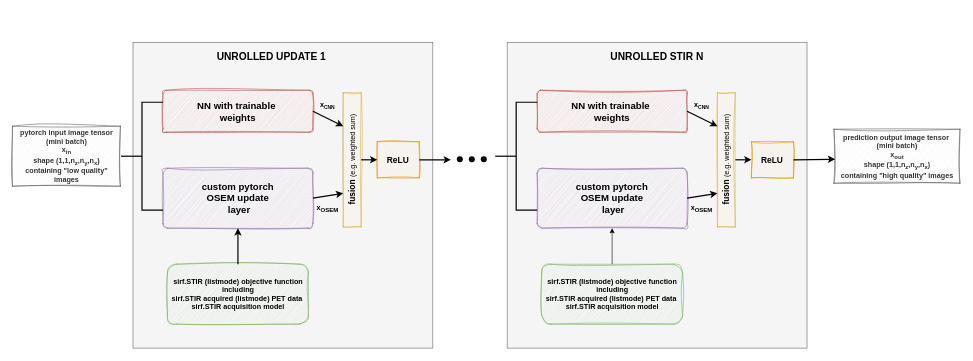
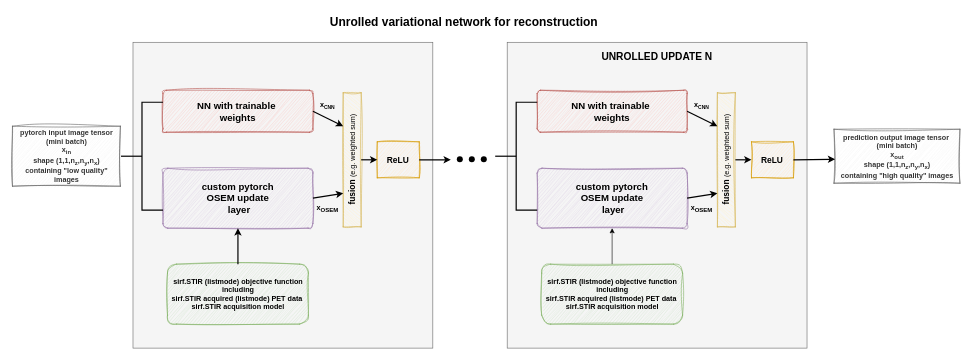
none -> (464, 21)
(272, 57) -> none
(657, 57) -> (657, 57)
